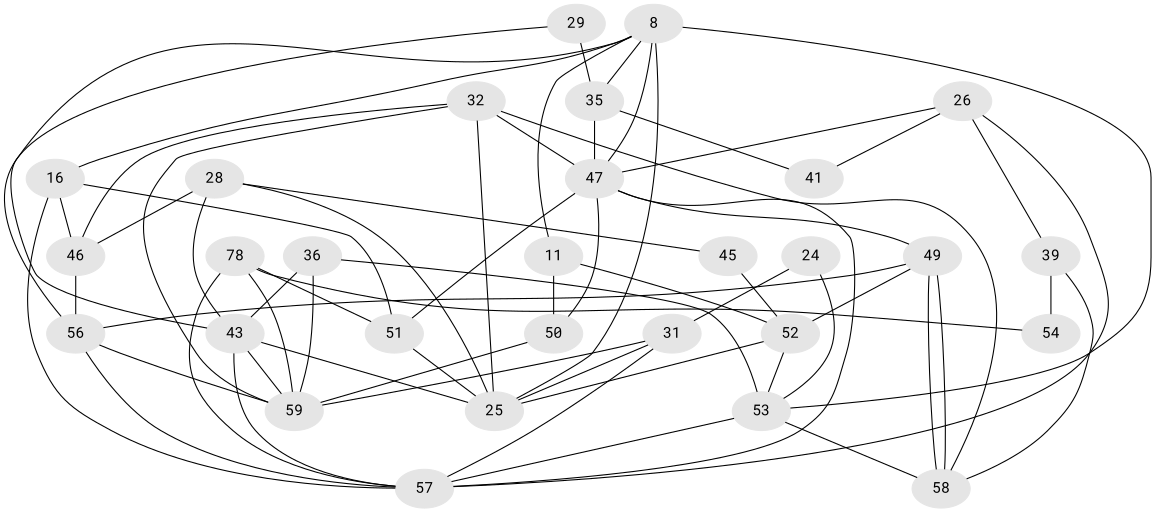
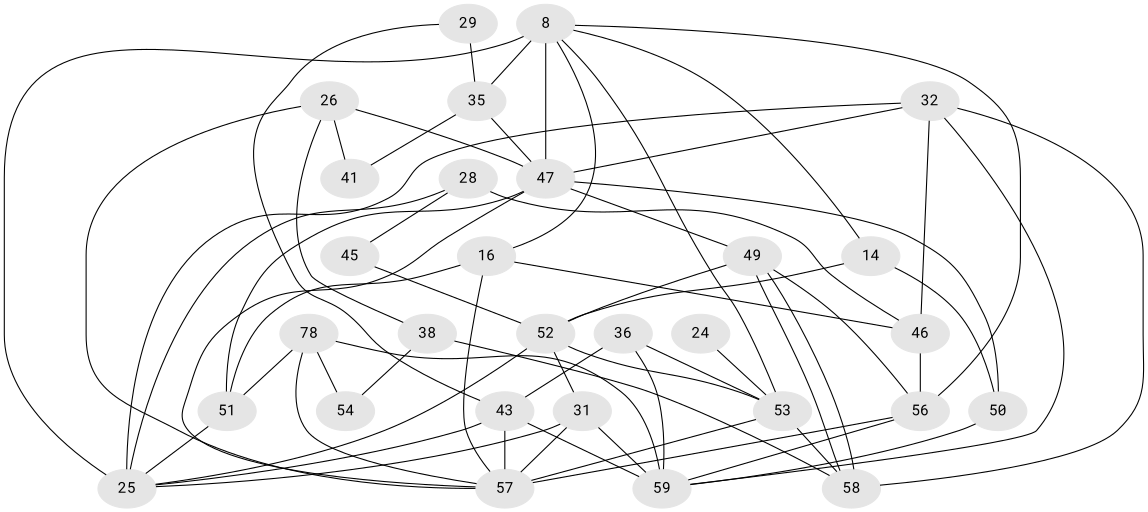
(554, 256) -> (871, 256)
(1051, 256) -> (427, 334)
(194, 260) -> none
(741, 295) -> (567, 379)
